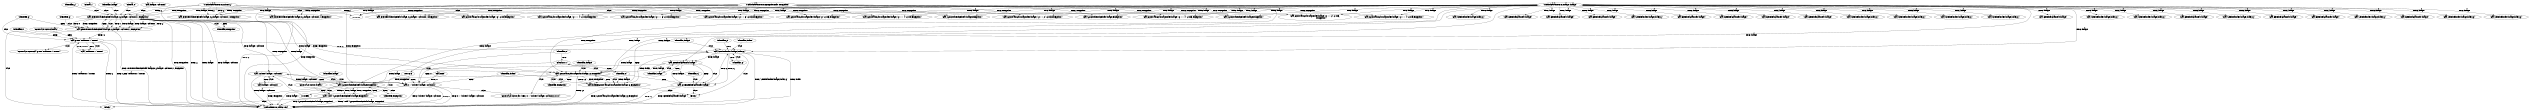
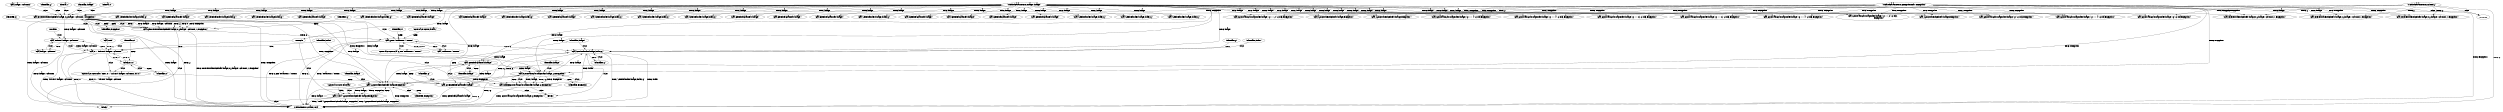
(655, 9) -> none
(428, 74) -> (126, 57)
(359, 88) -> (113, 58)
